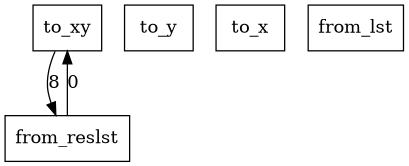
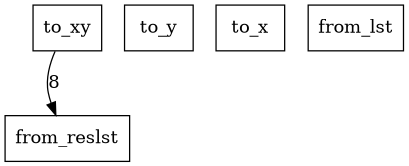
(67, 90) -> none
